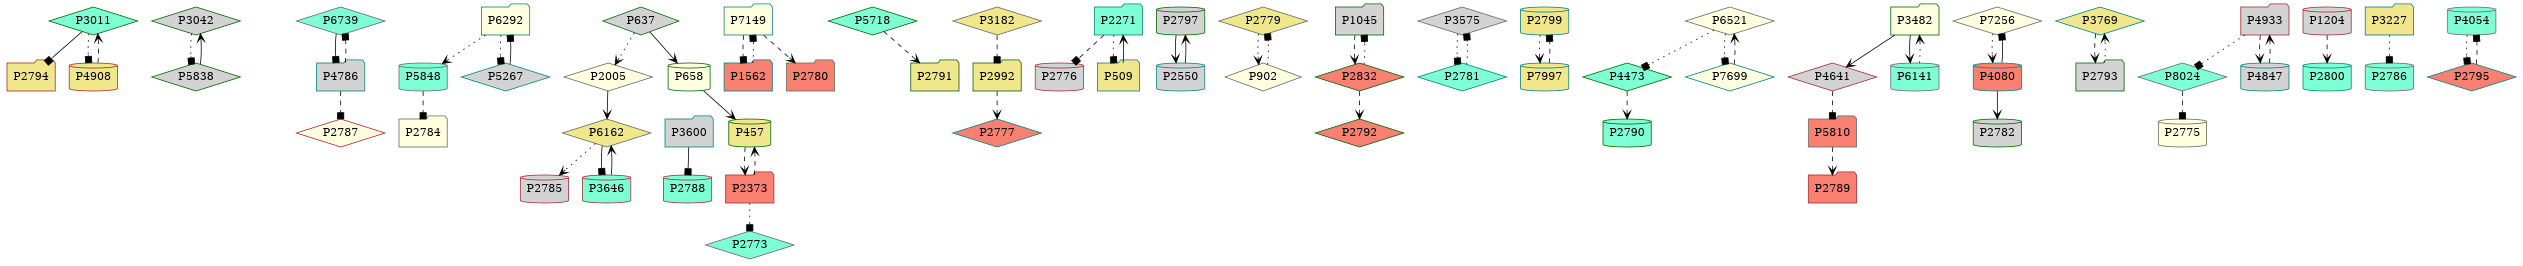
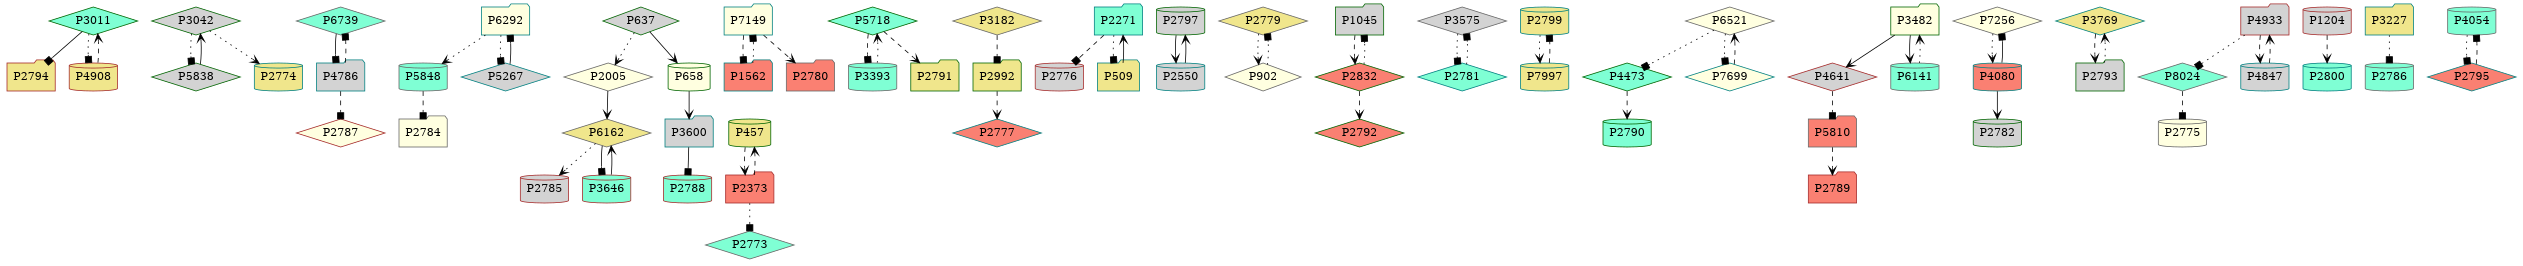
none -> (278, 77)
none -> (873, 77)
(716, 102) -> (689, 101)
